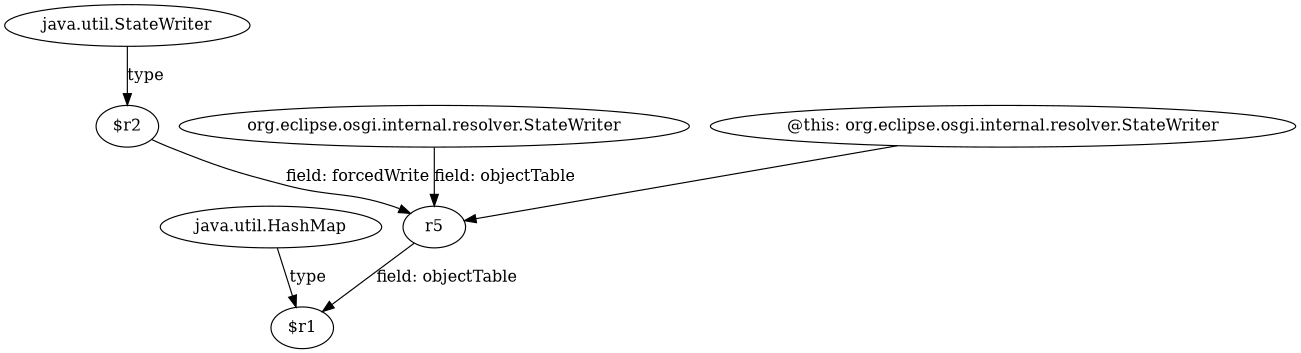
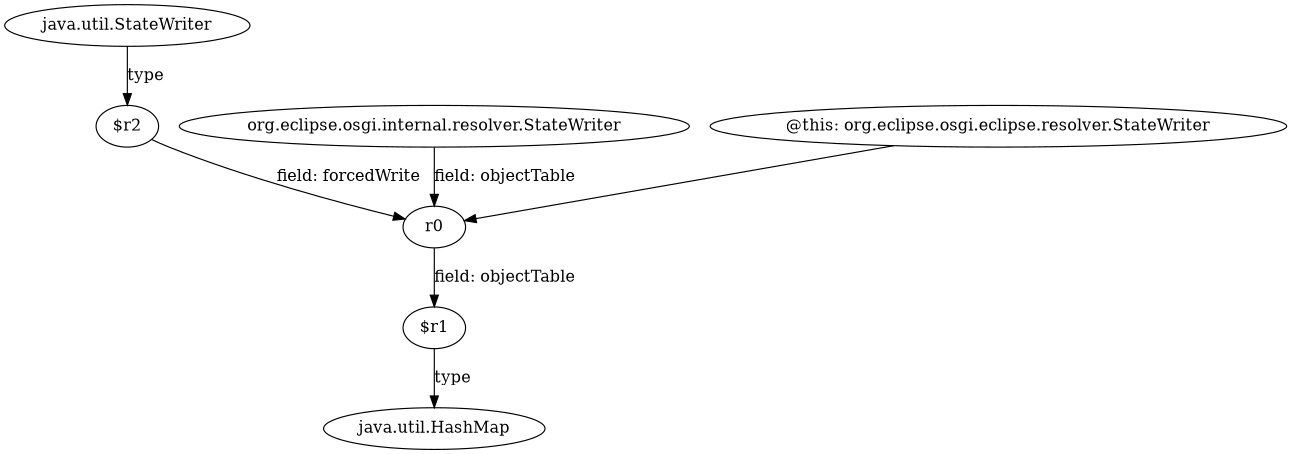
(1003, 126) -> (998, 126)
(434, 227) -> (434, 227)
(285, 272) -> (434, 372)
